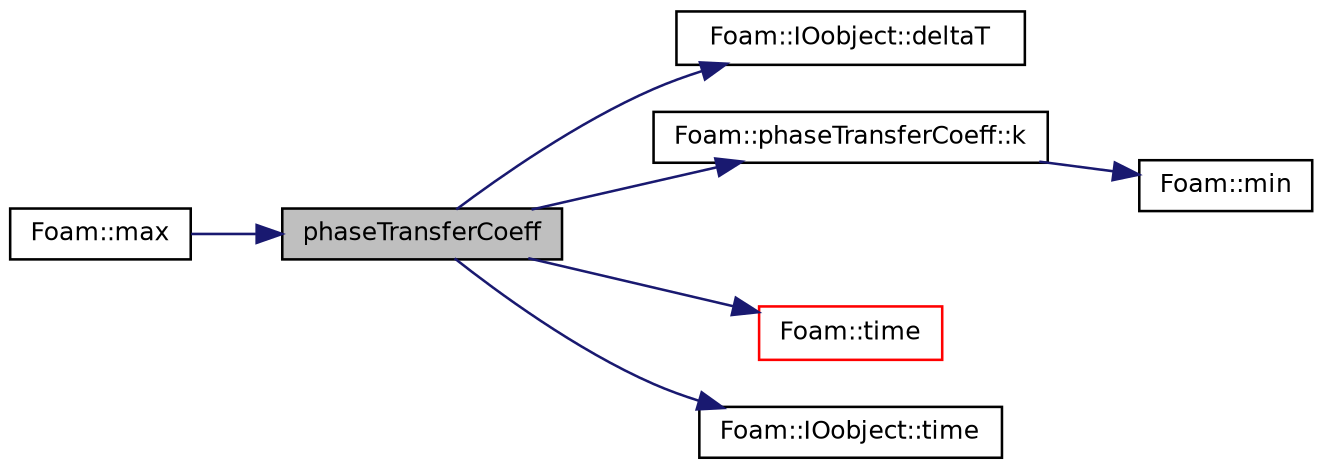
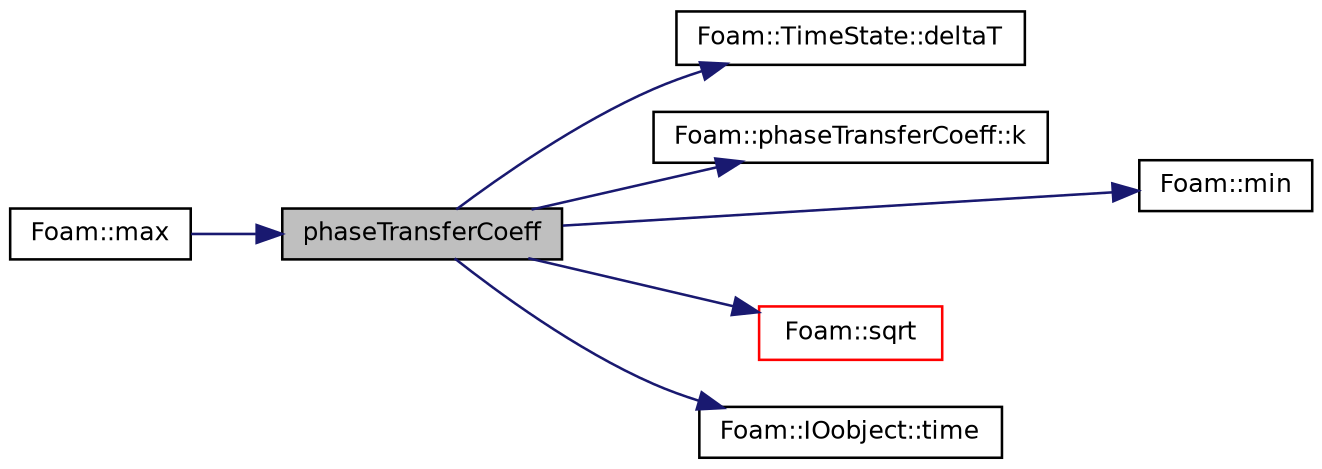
(851, 38) -> (851, 38)
(1076, 166) -> (838, 209)
(851, 333) -> (851, 333)
